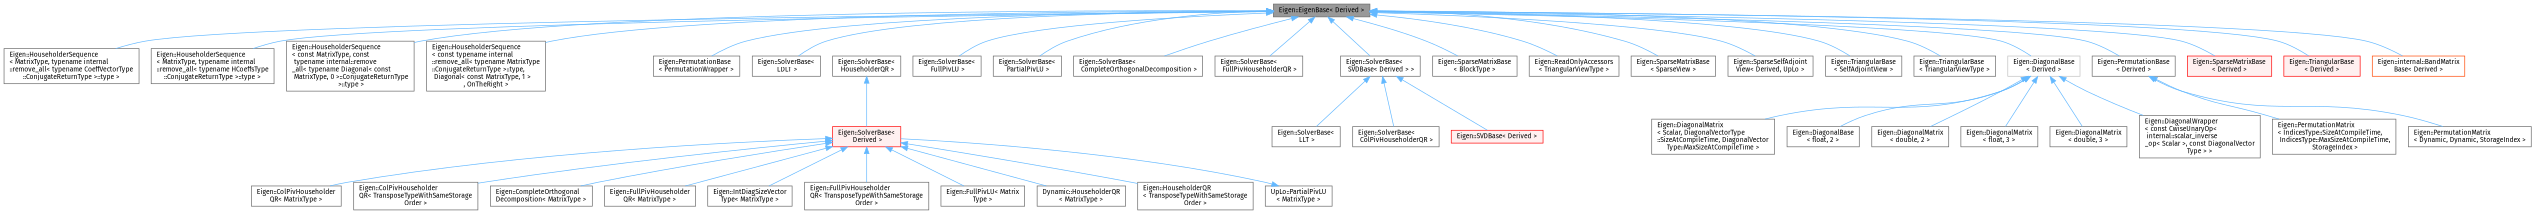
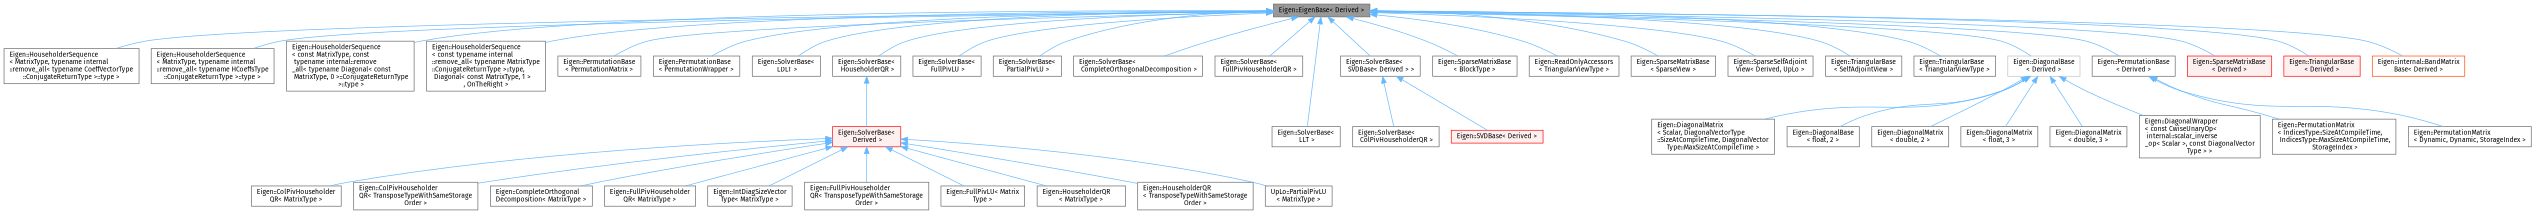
none -> (1031, 23)
none -> (599, 66)
(1341, 104) -> (1314, 75)
(1087, 154) -> (1088, 155)
(1081, 196) -> (1081, 196)
